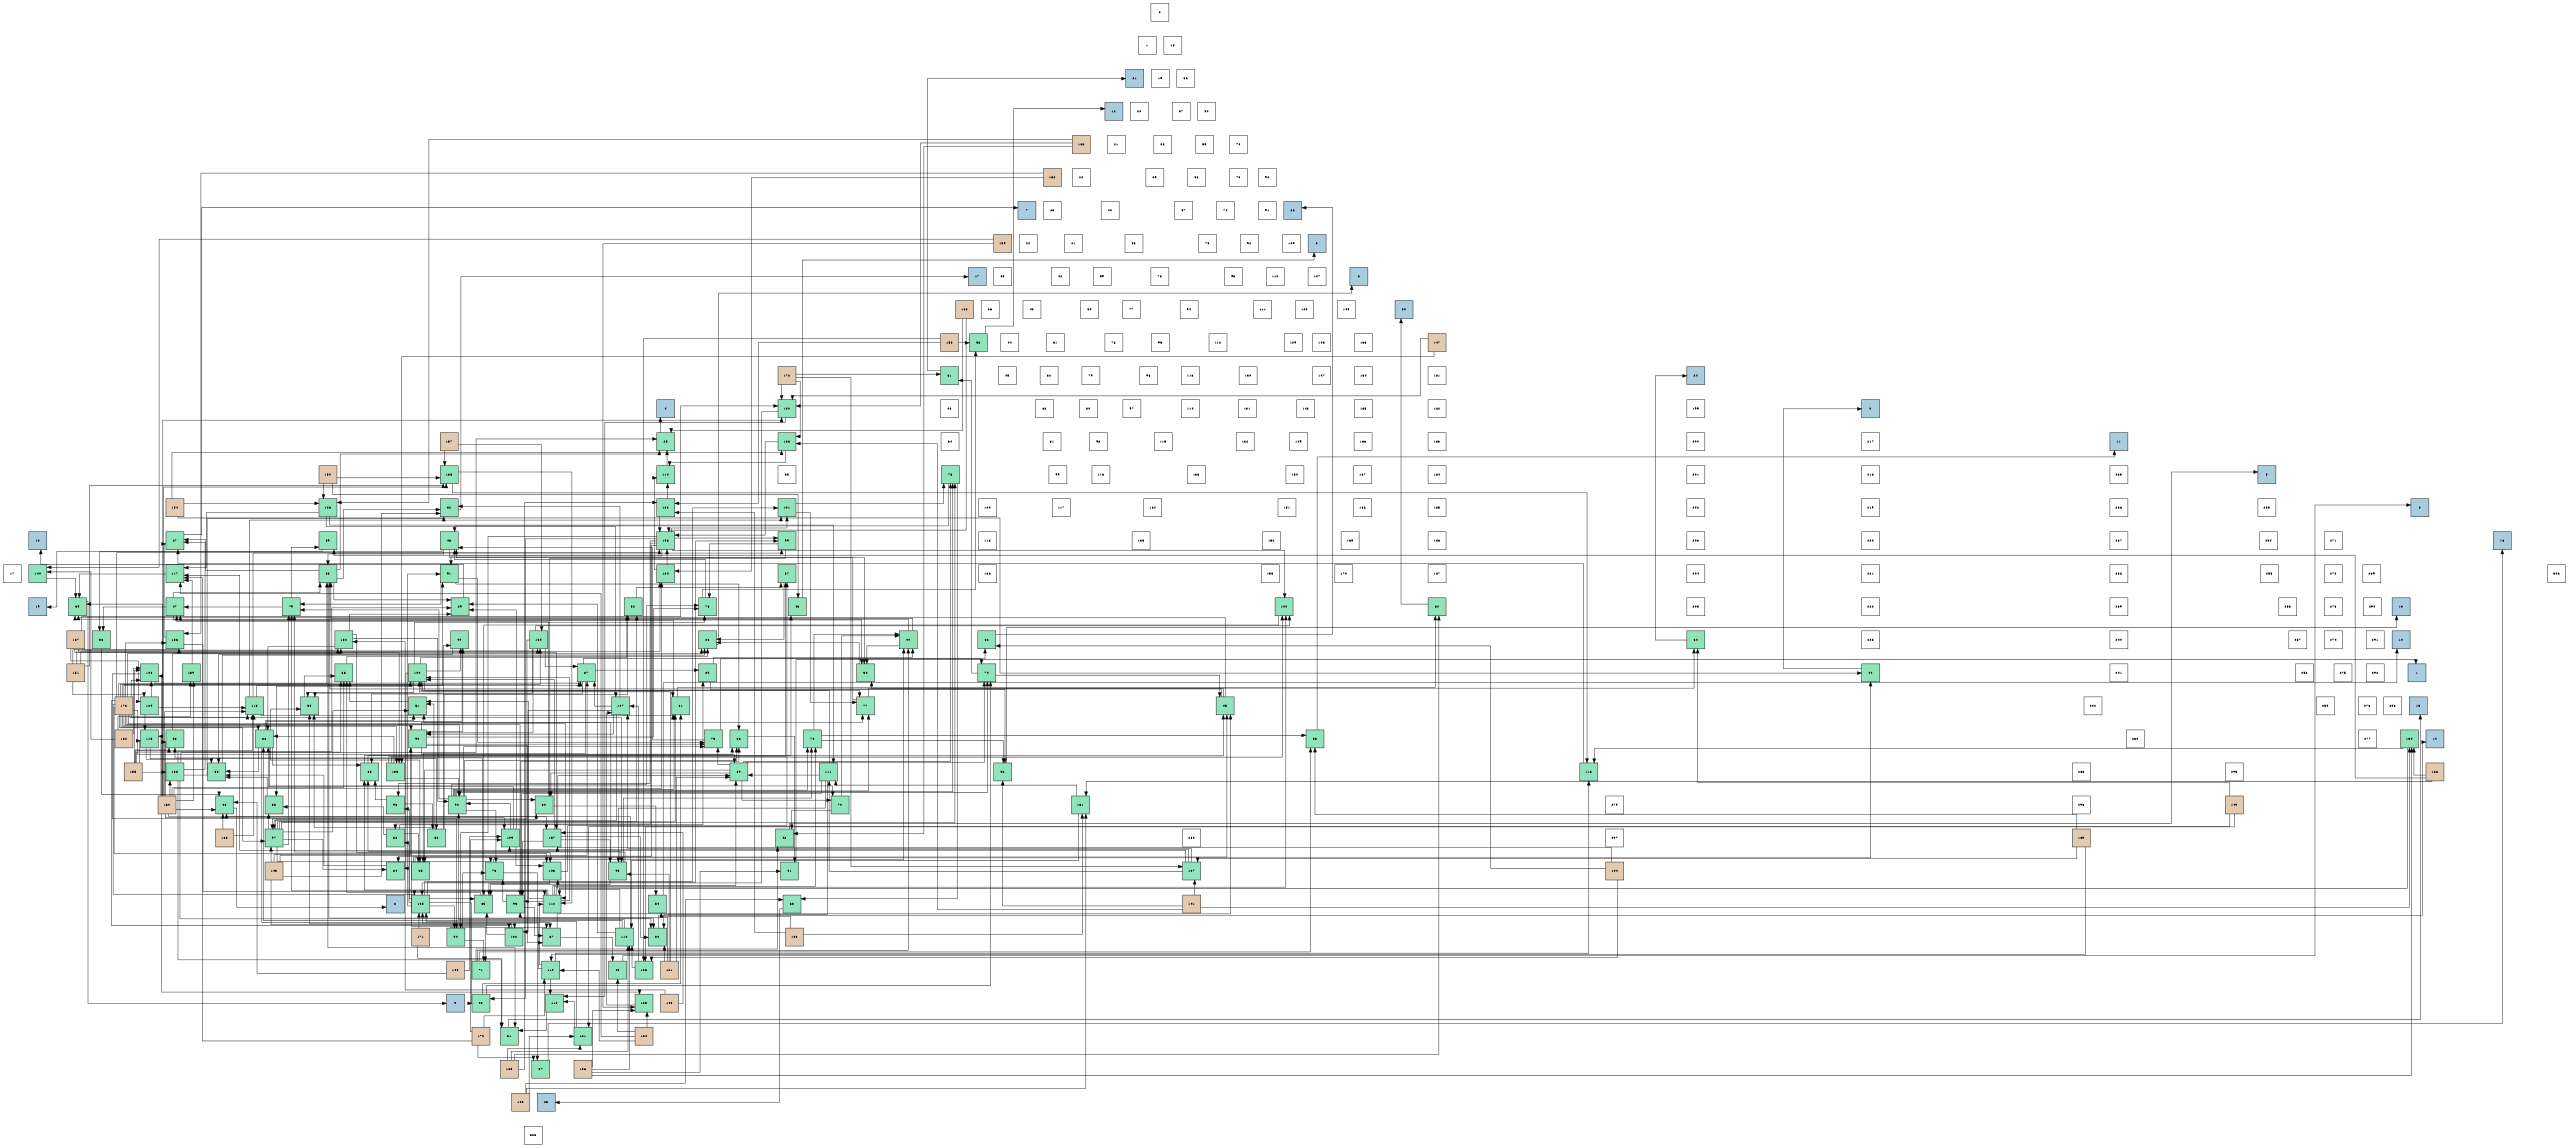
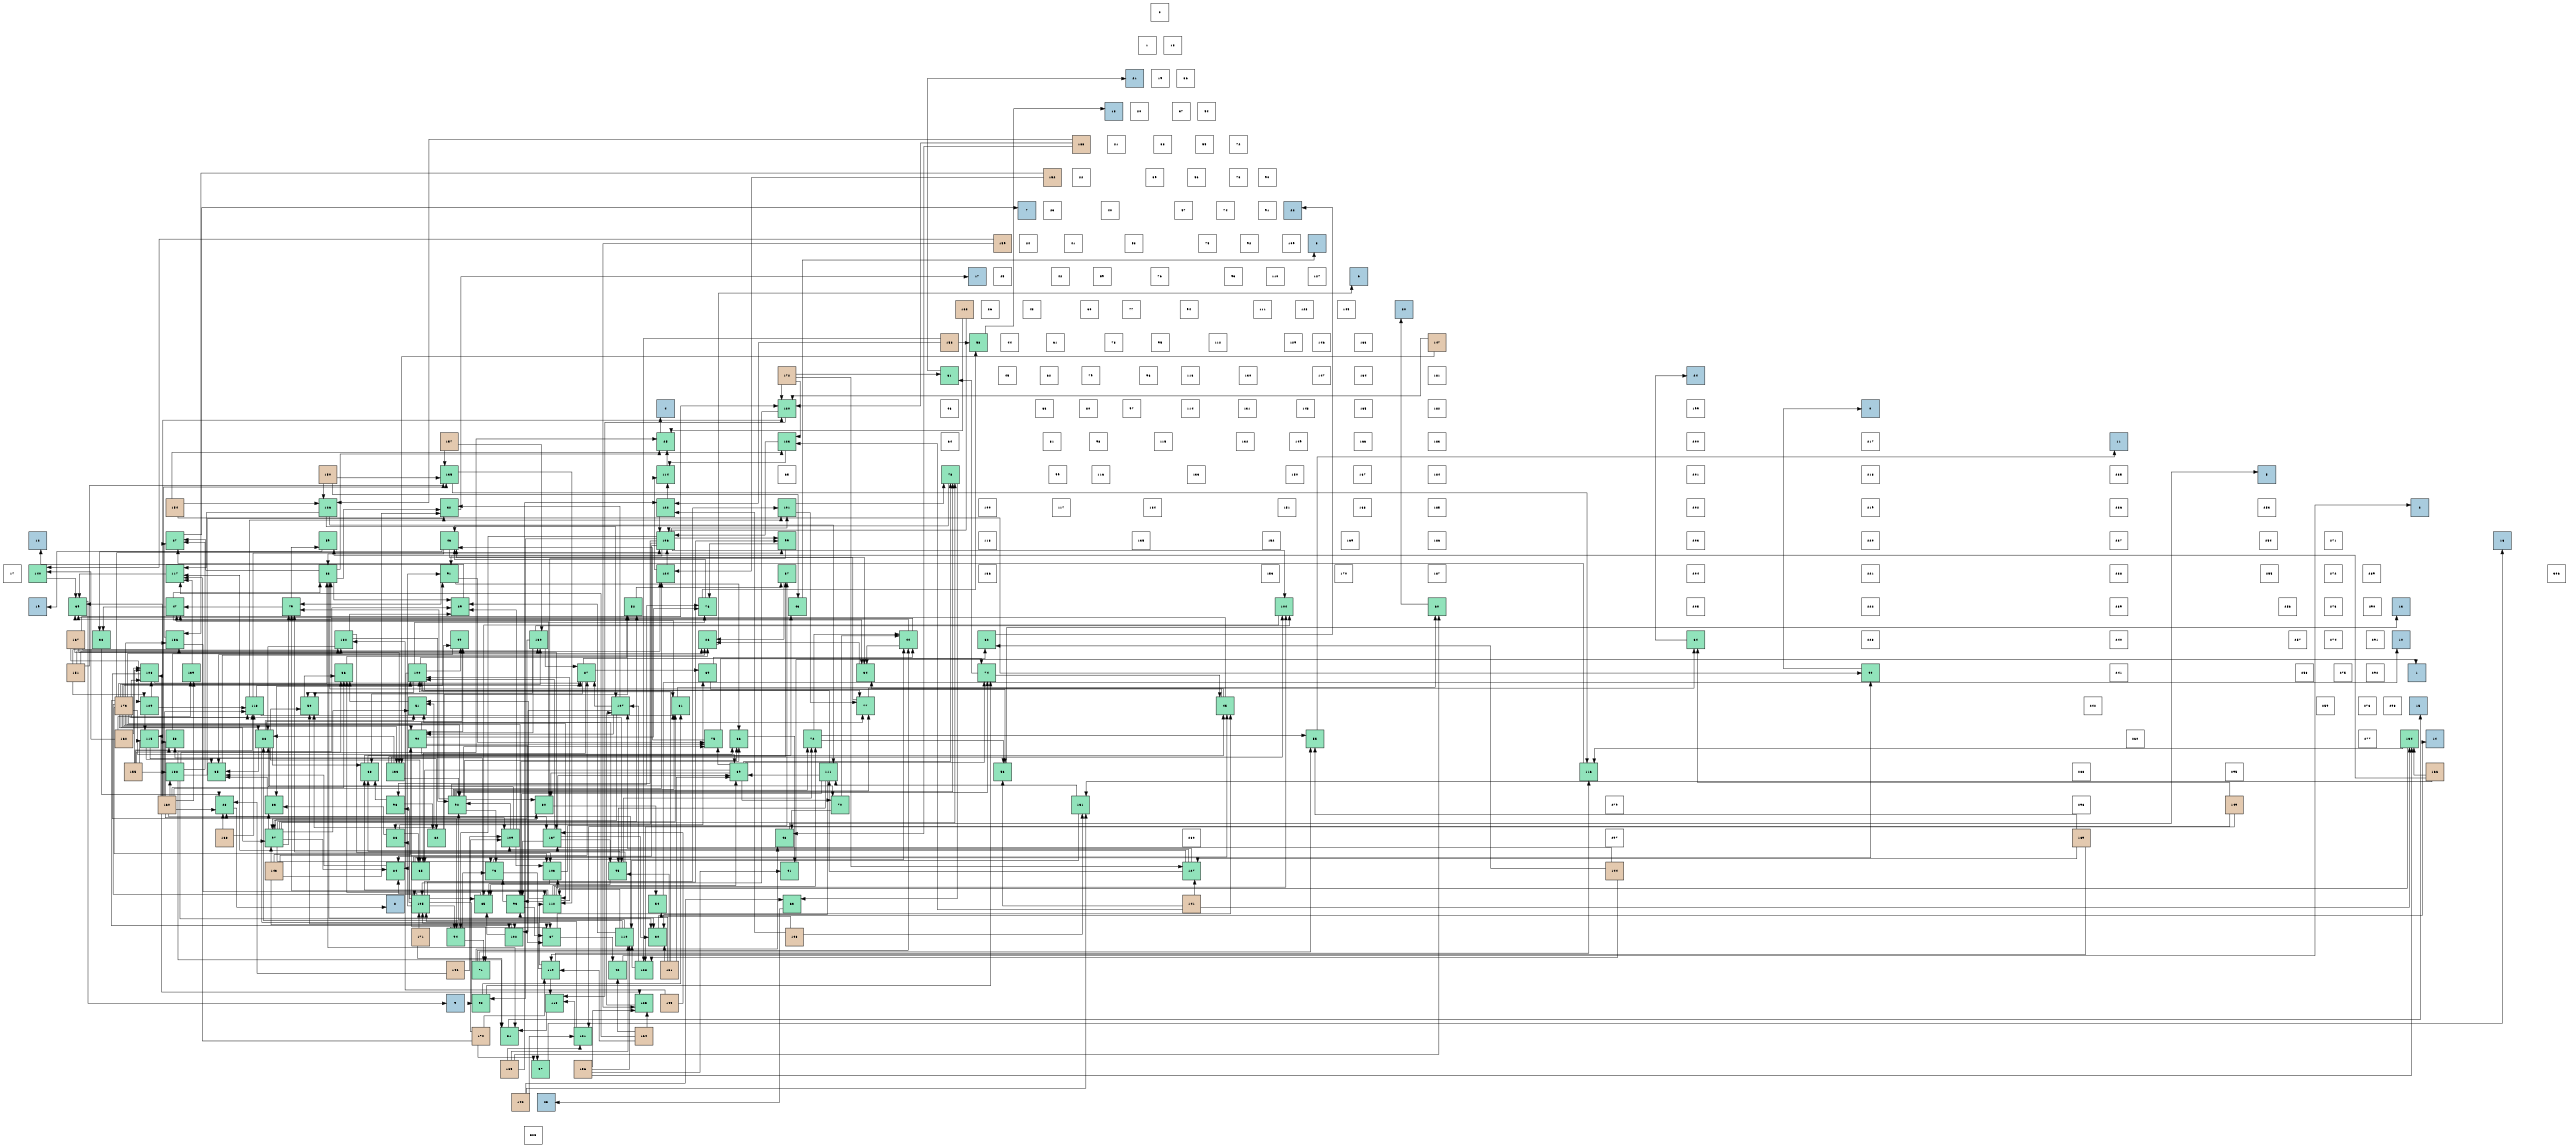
none -> (404, 893)
